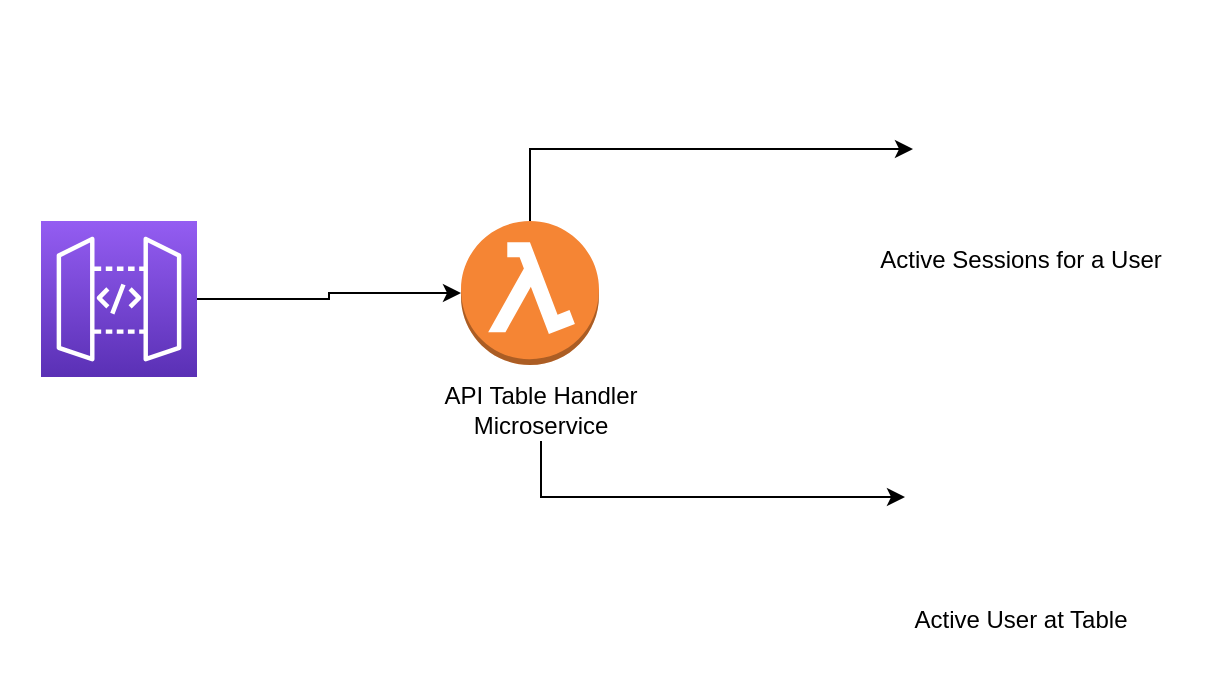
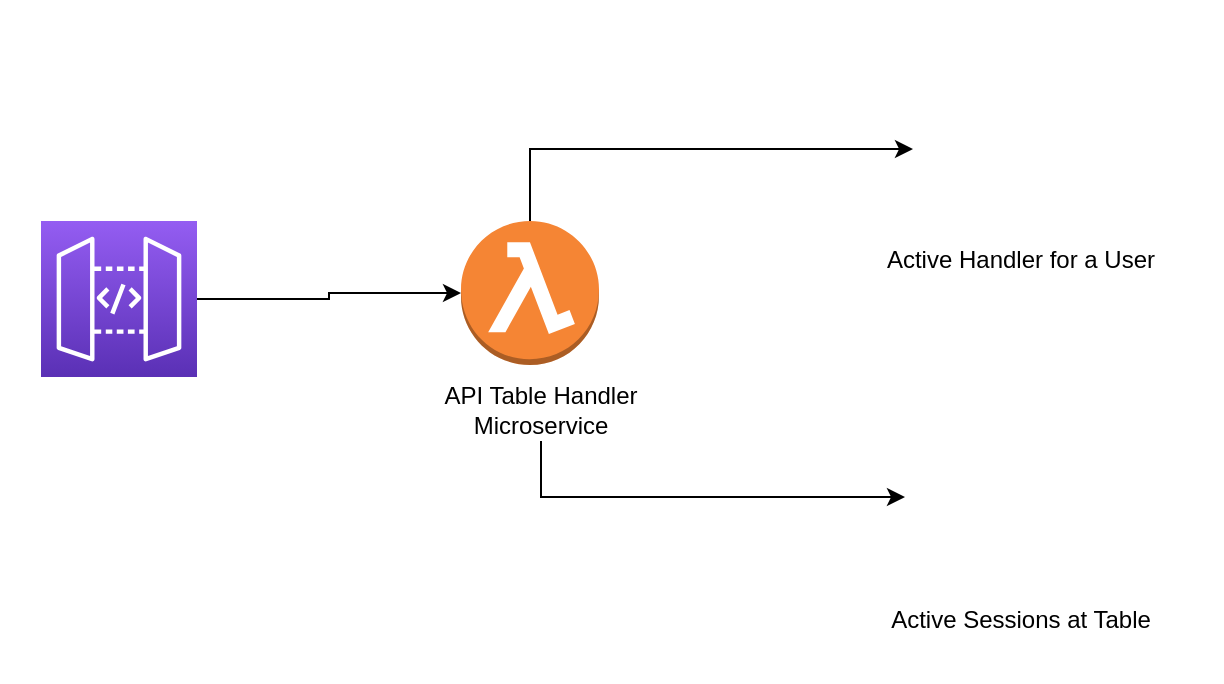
(1022, 261) -> (1022, 261)
(1022, 621) -> (1022, 621)
